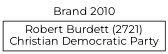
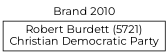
(84, 36) -> (84, 36)
